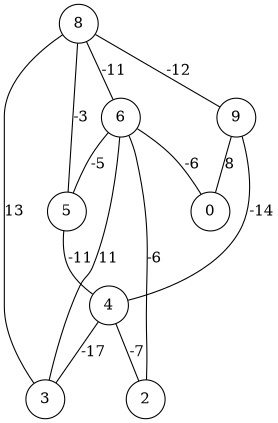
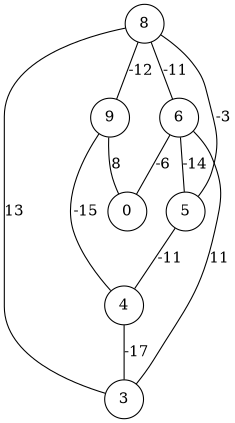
(98, 165) -> (195, 165)
(262, 212) -> (86, 212)
(146, 399) -> none
